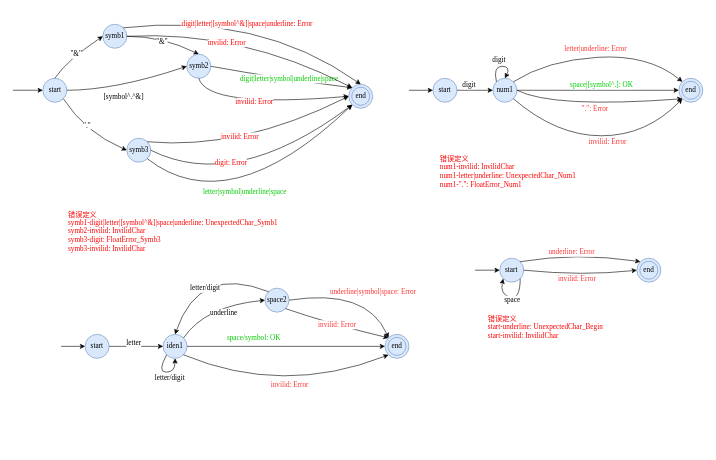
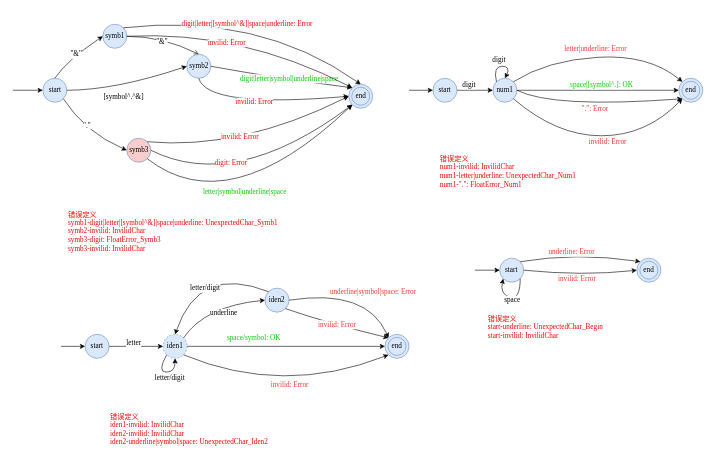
(193, 52) -> (194, 52)
(139, 150) -> (139, 150)
(277, 300) -> (277, 300)
(175, 347) -> (175, 347)
none -> (223, 429)
